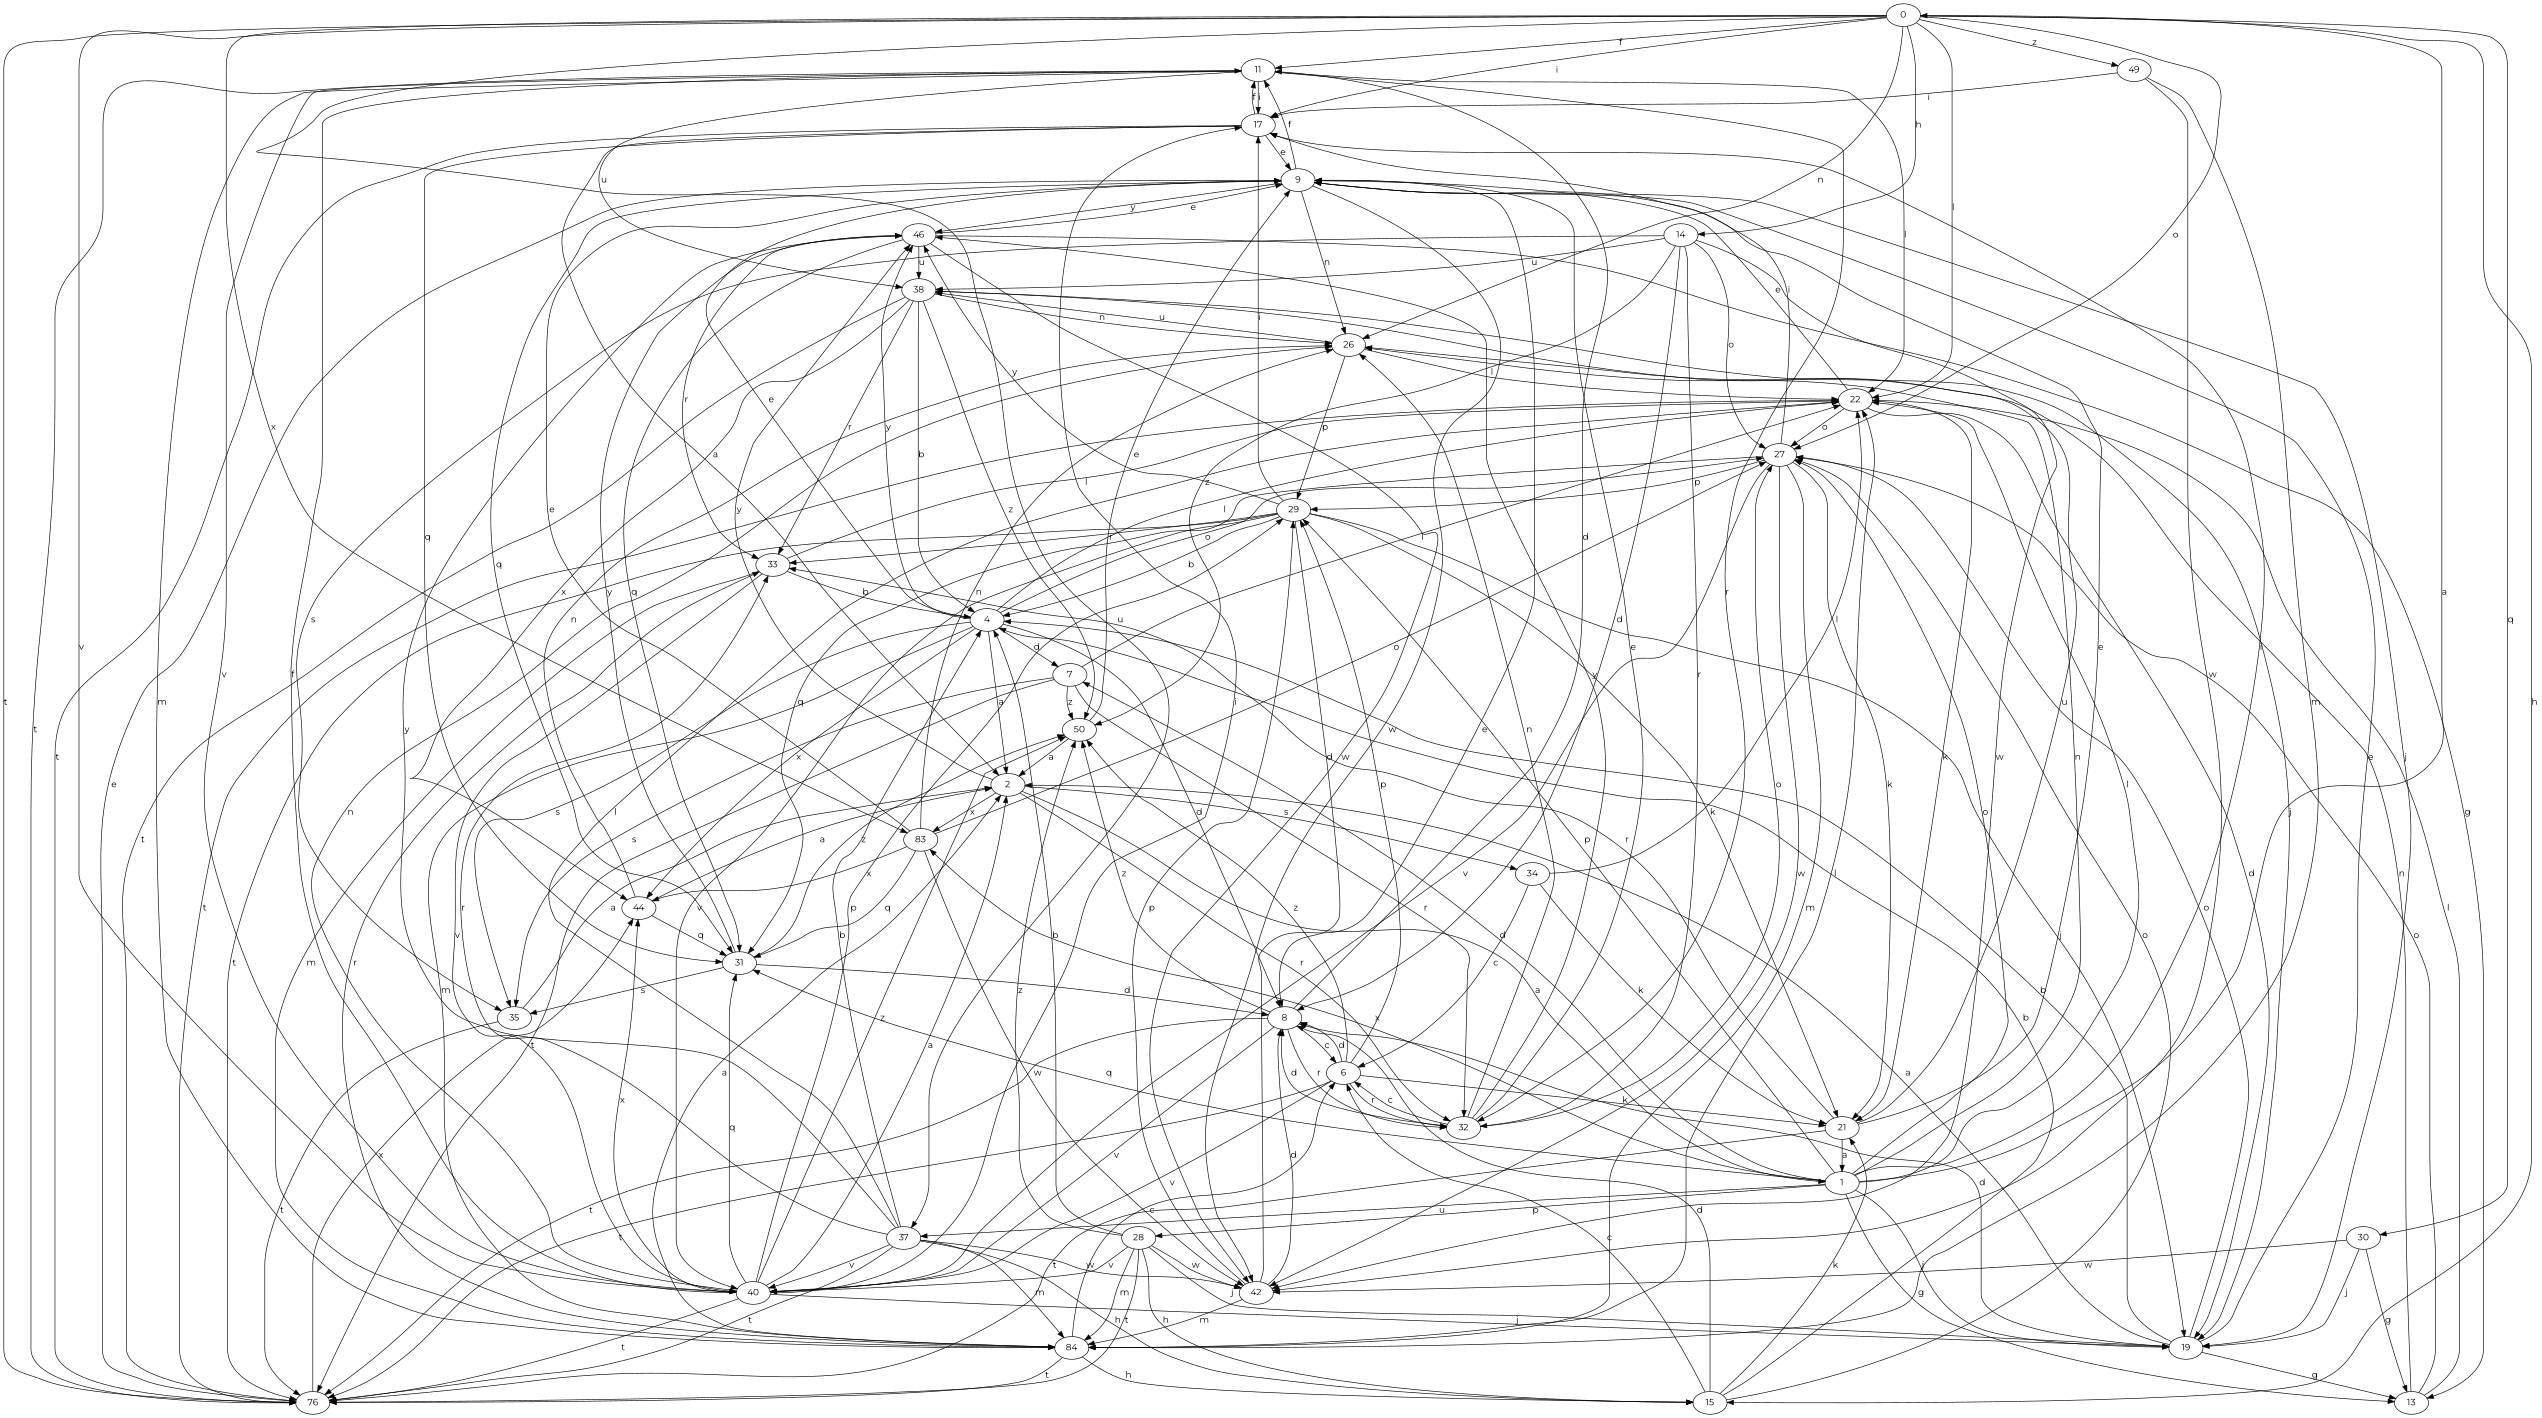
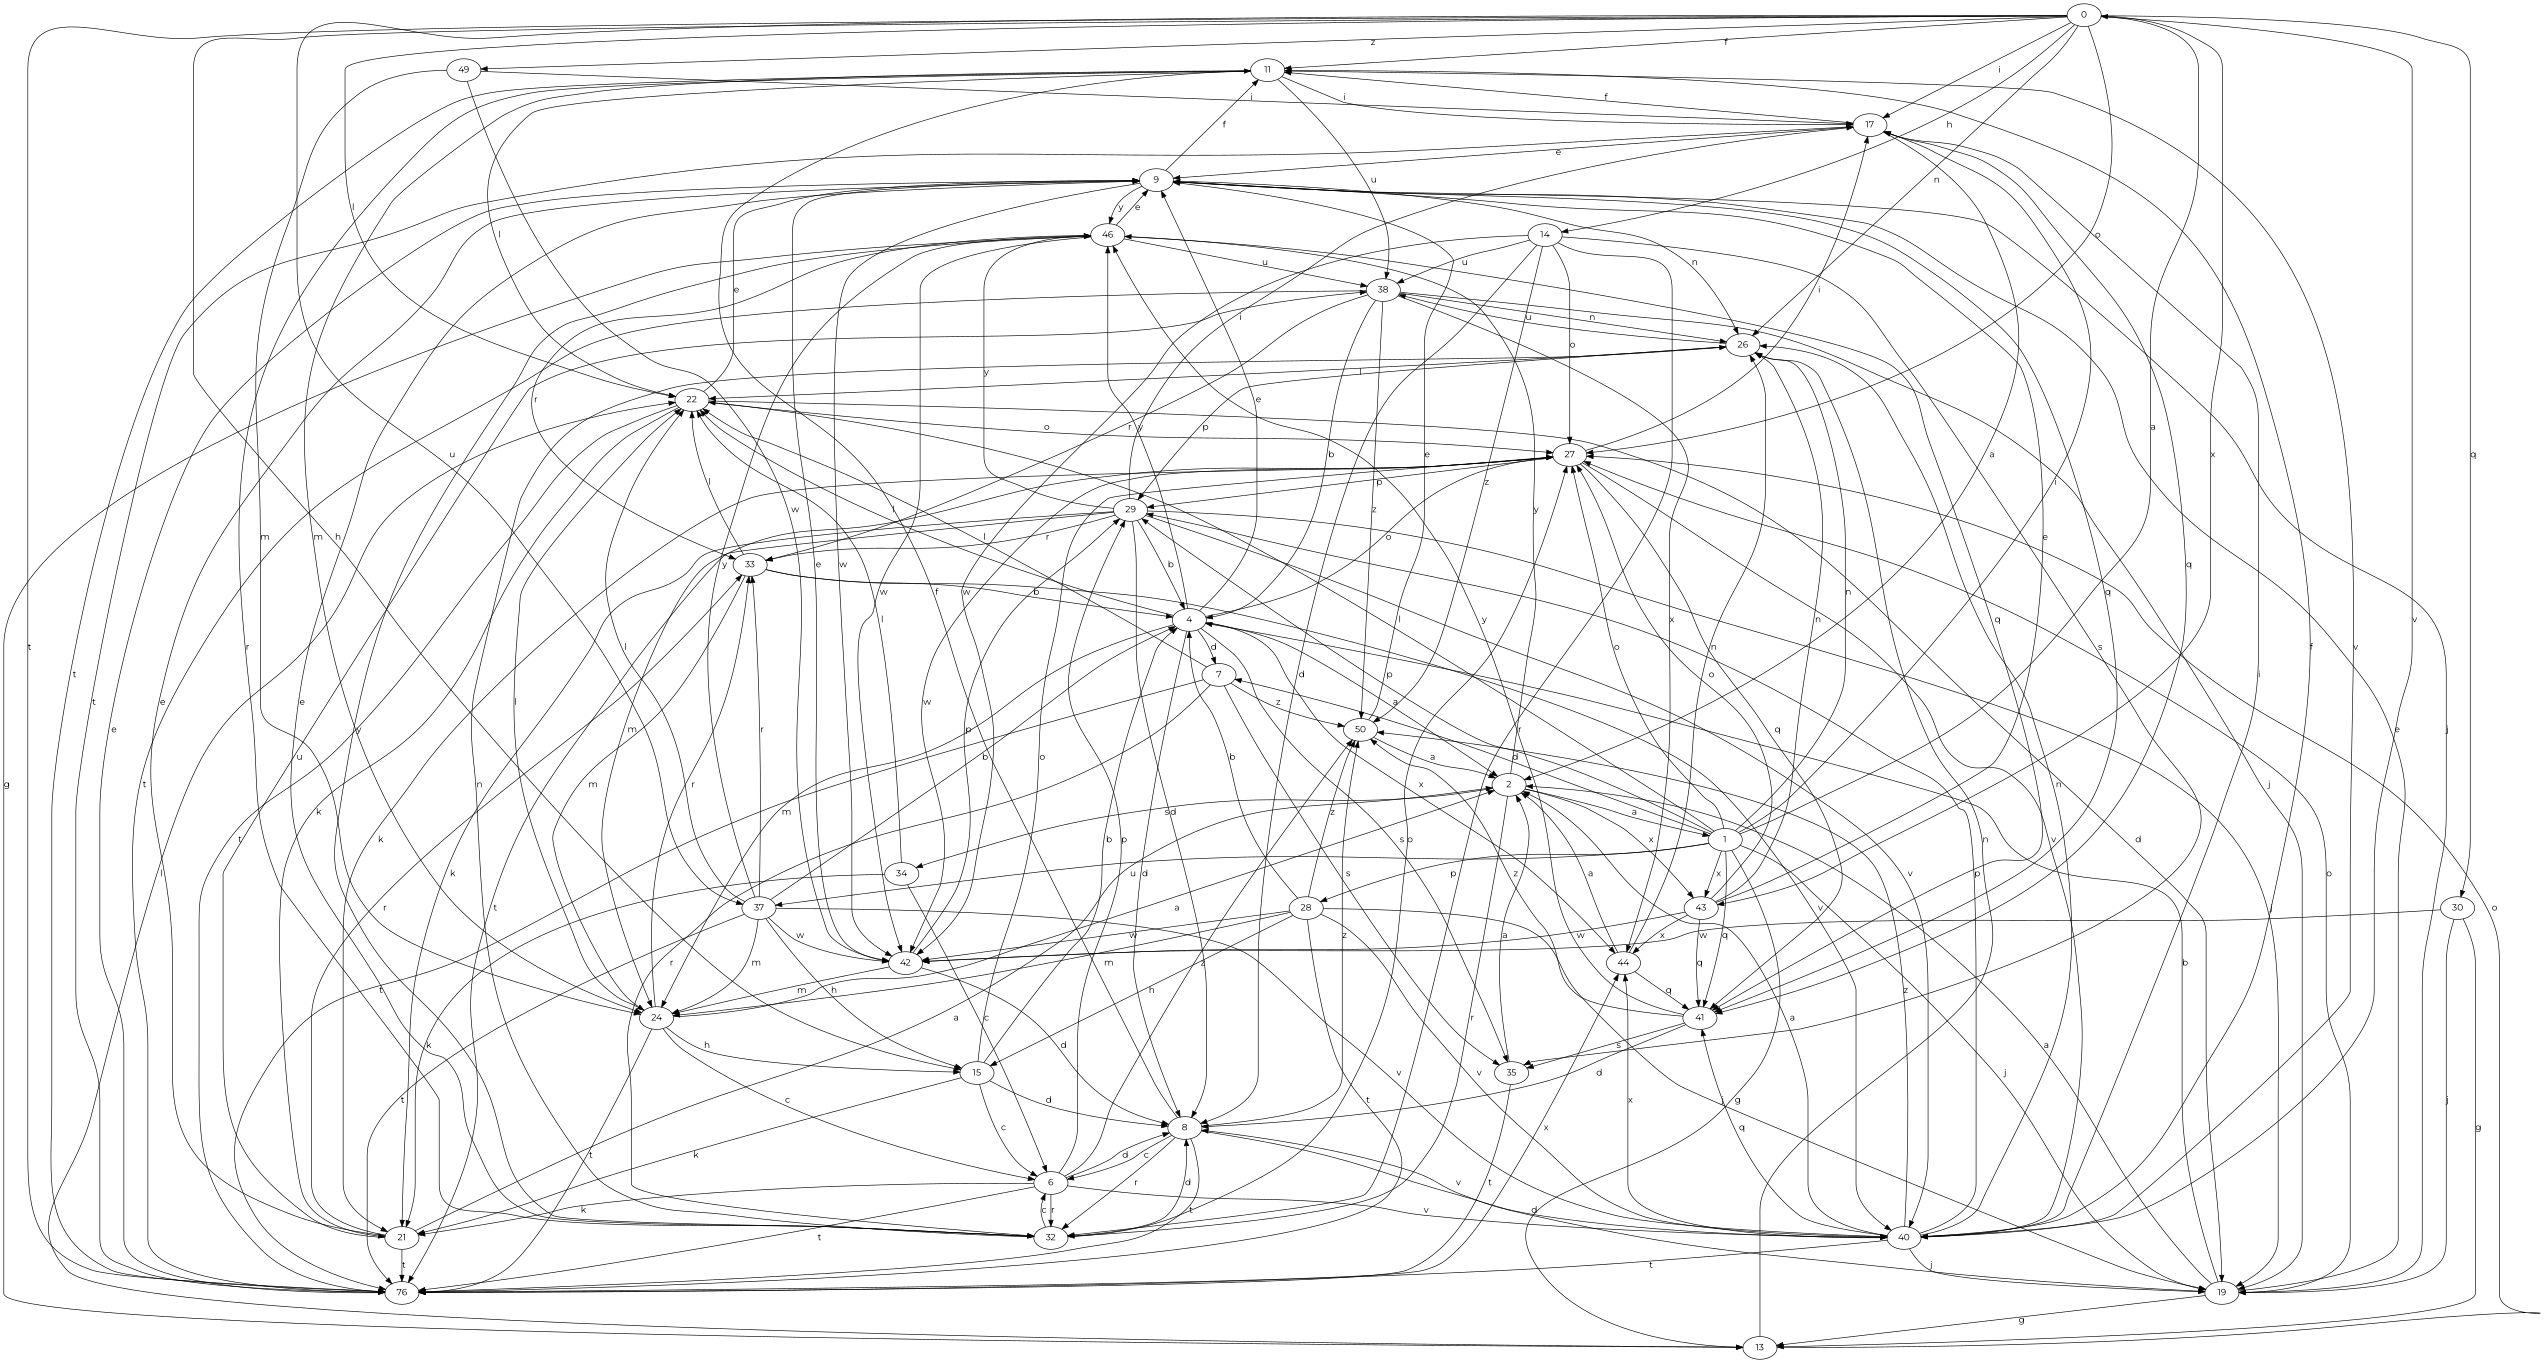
(1586, 537) -> (937, 592)
(921, 840) -> (1701, 908)
(739, 963) -> (1700, 1018)
(1842, 1152) -> (959, 1003)
(1072, 1348) -> (657, 1018)
